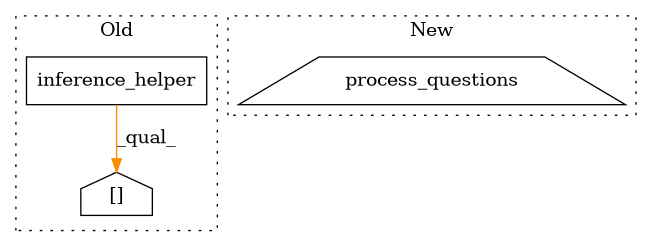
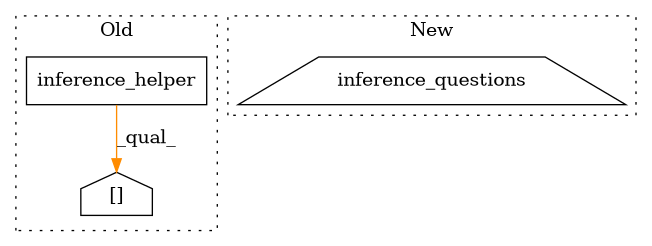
(432, 81) -> (432, 81)
